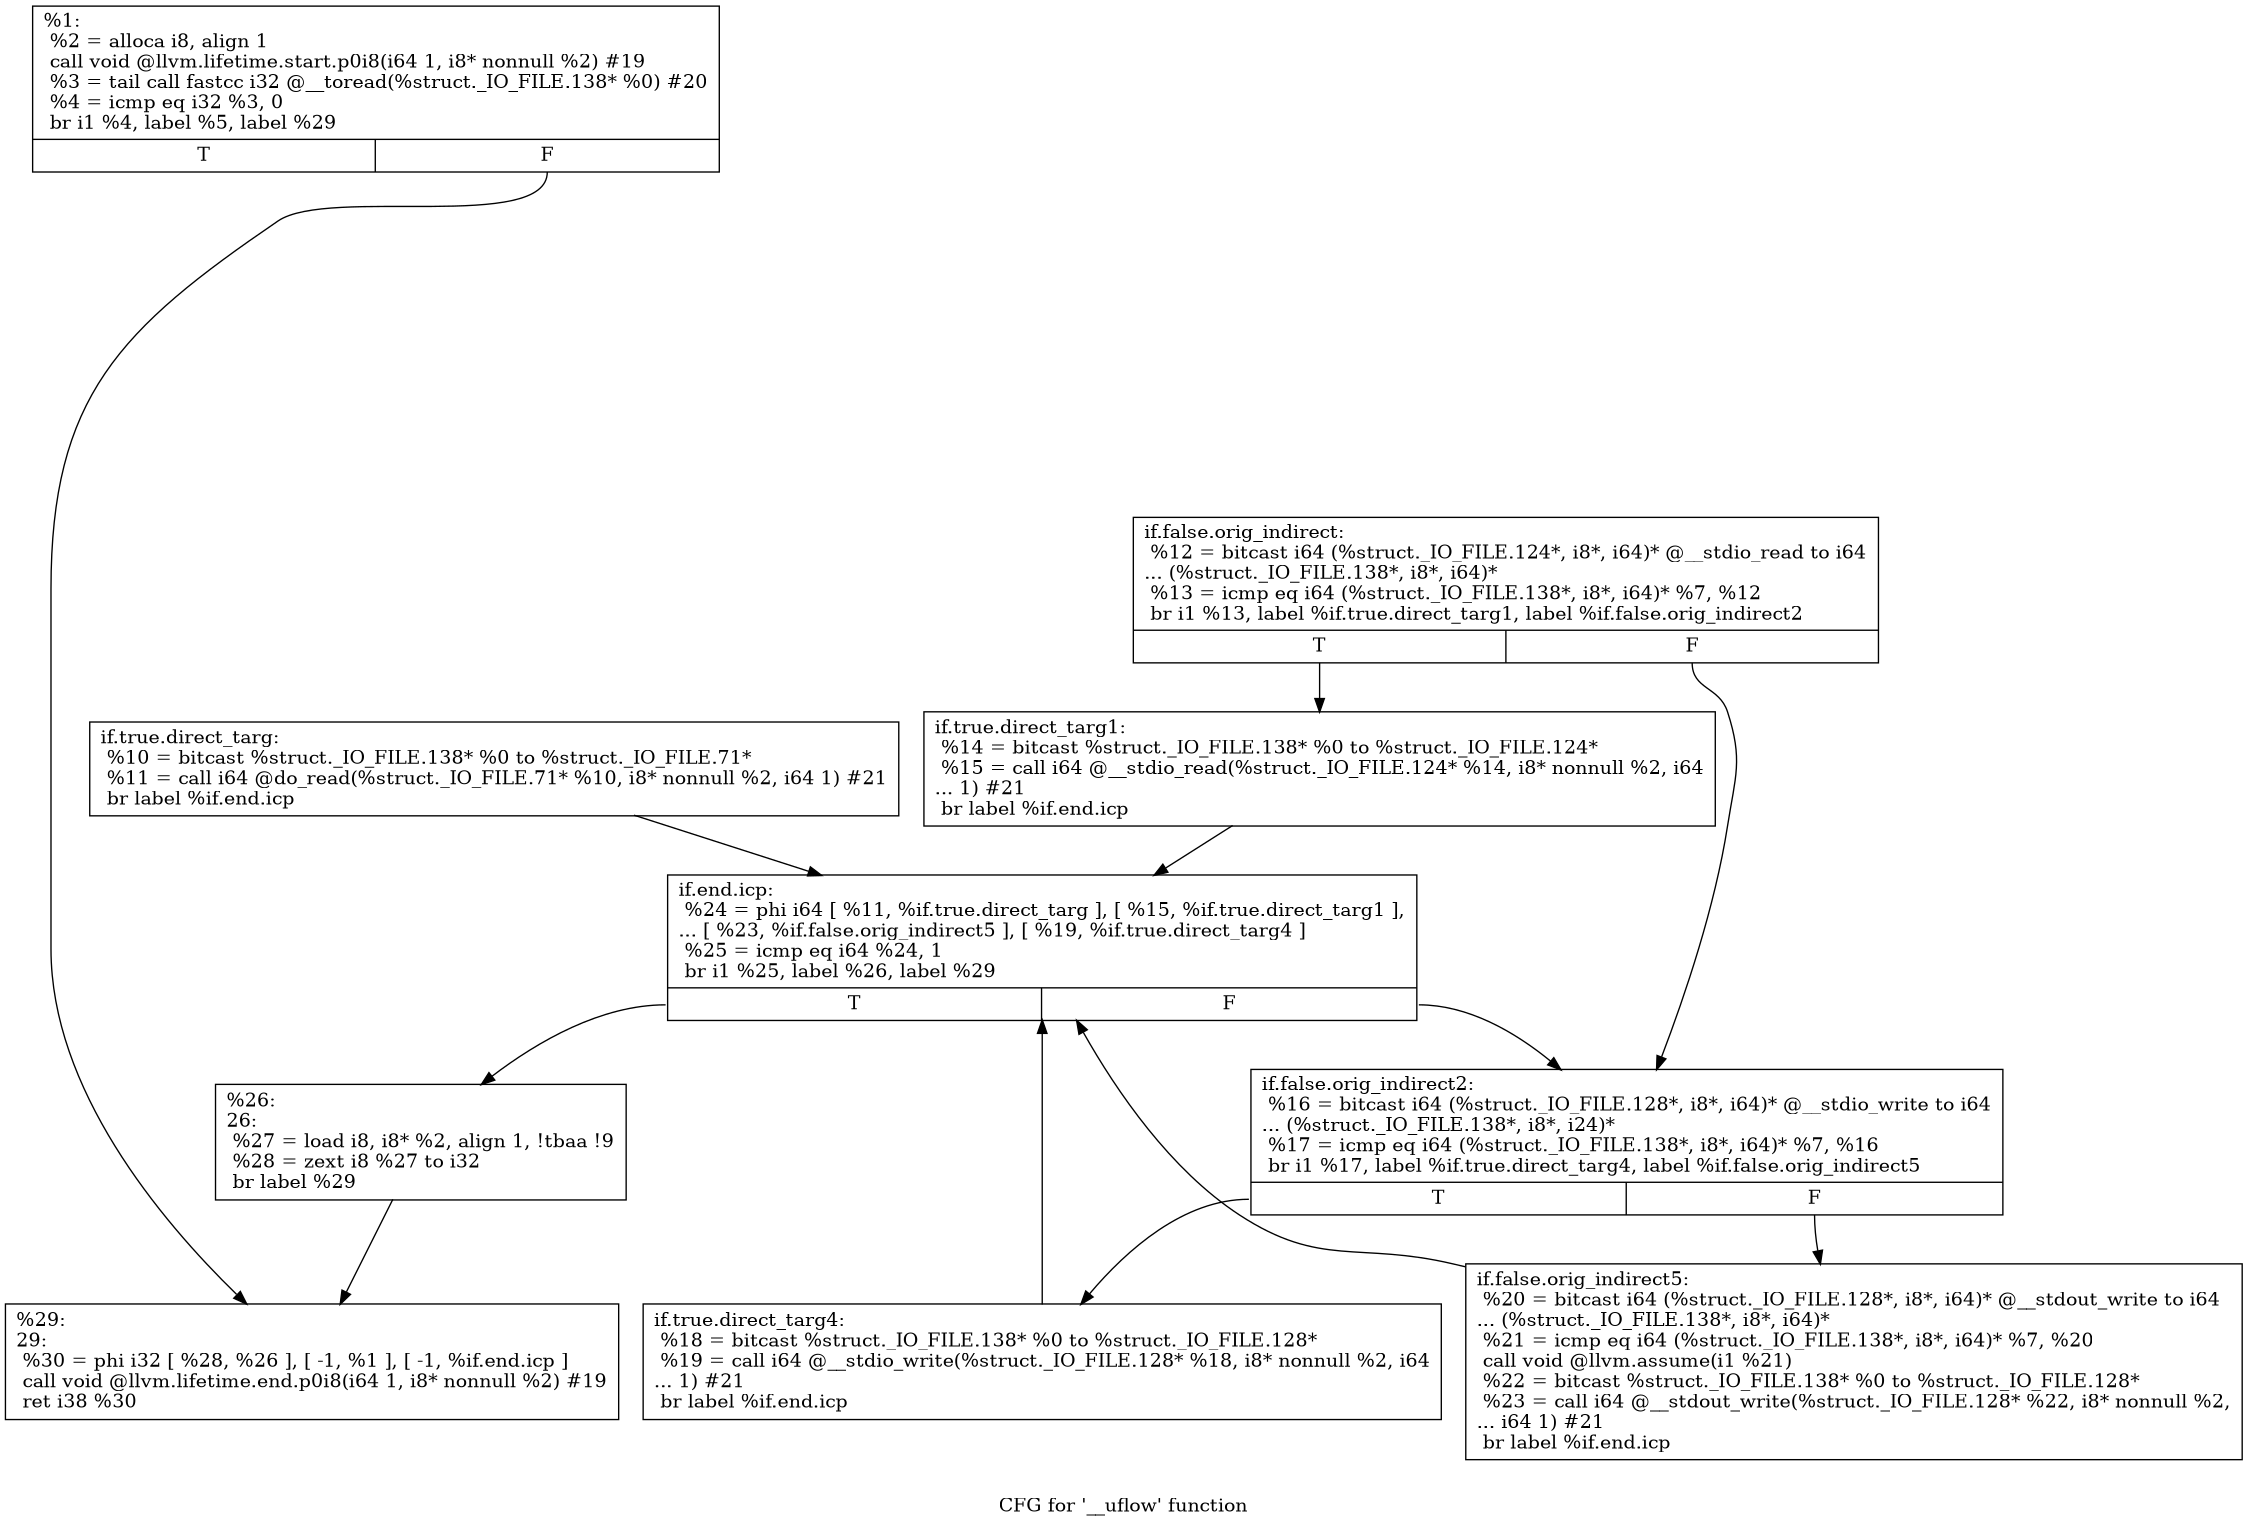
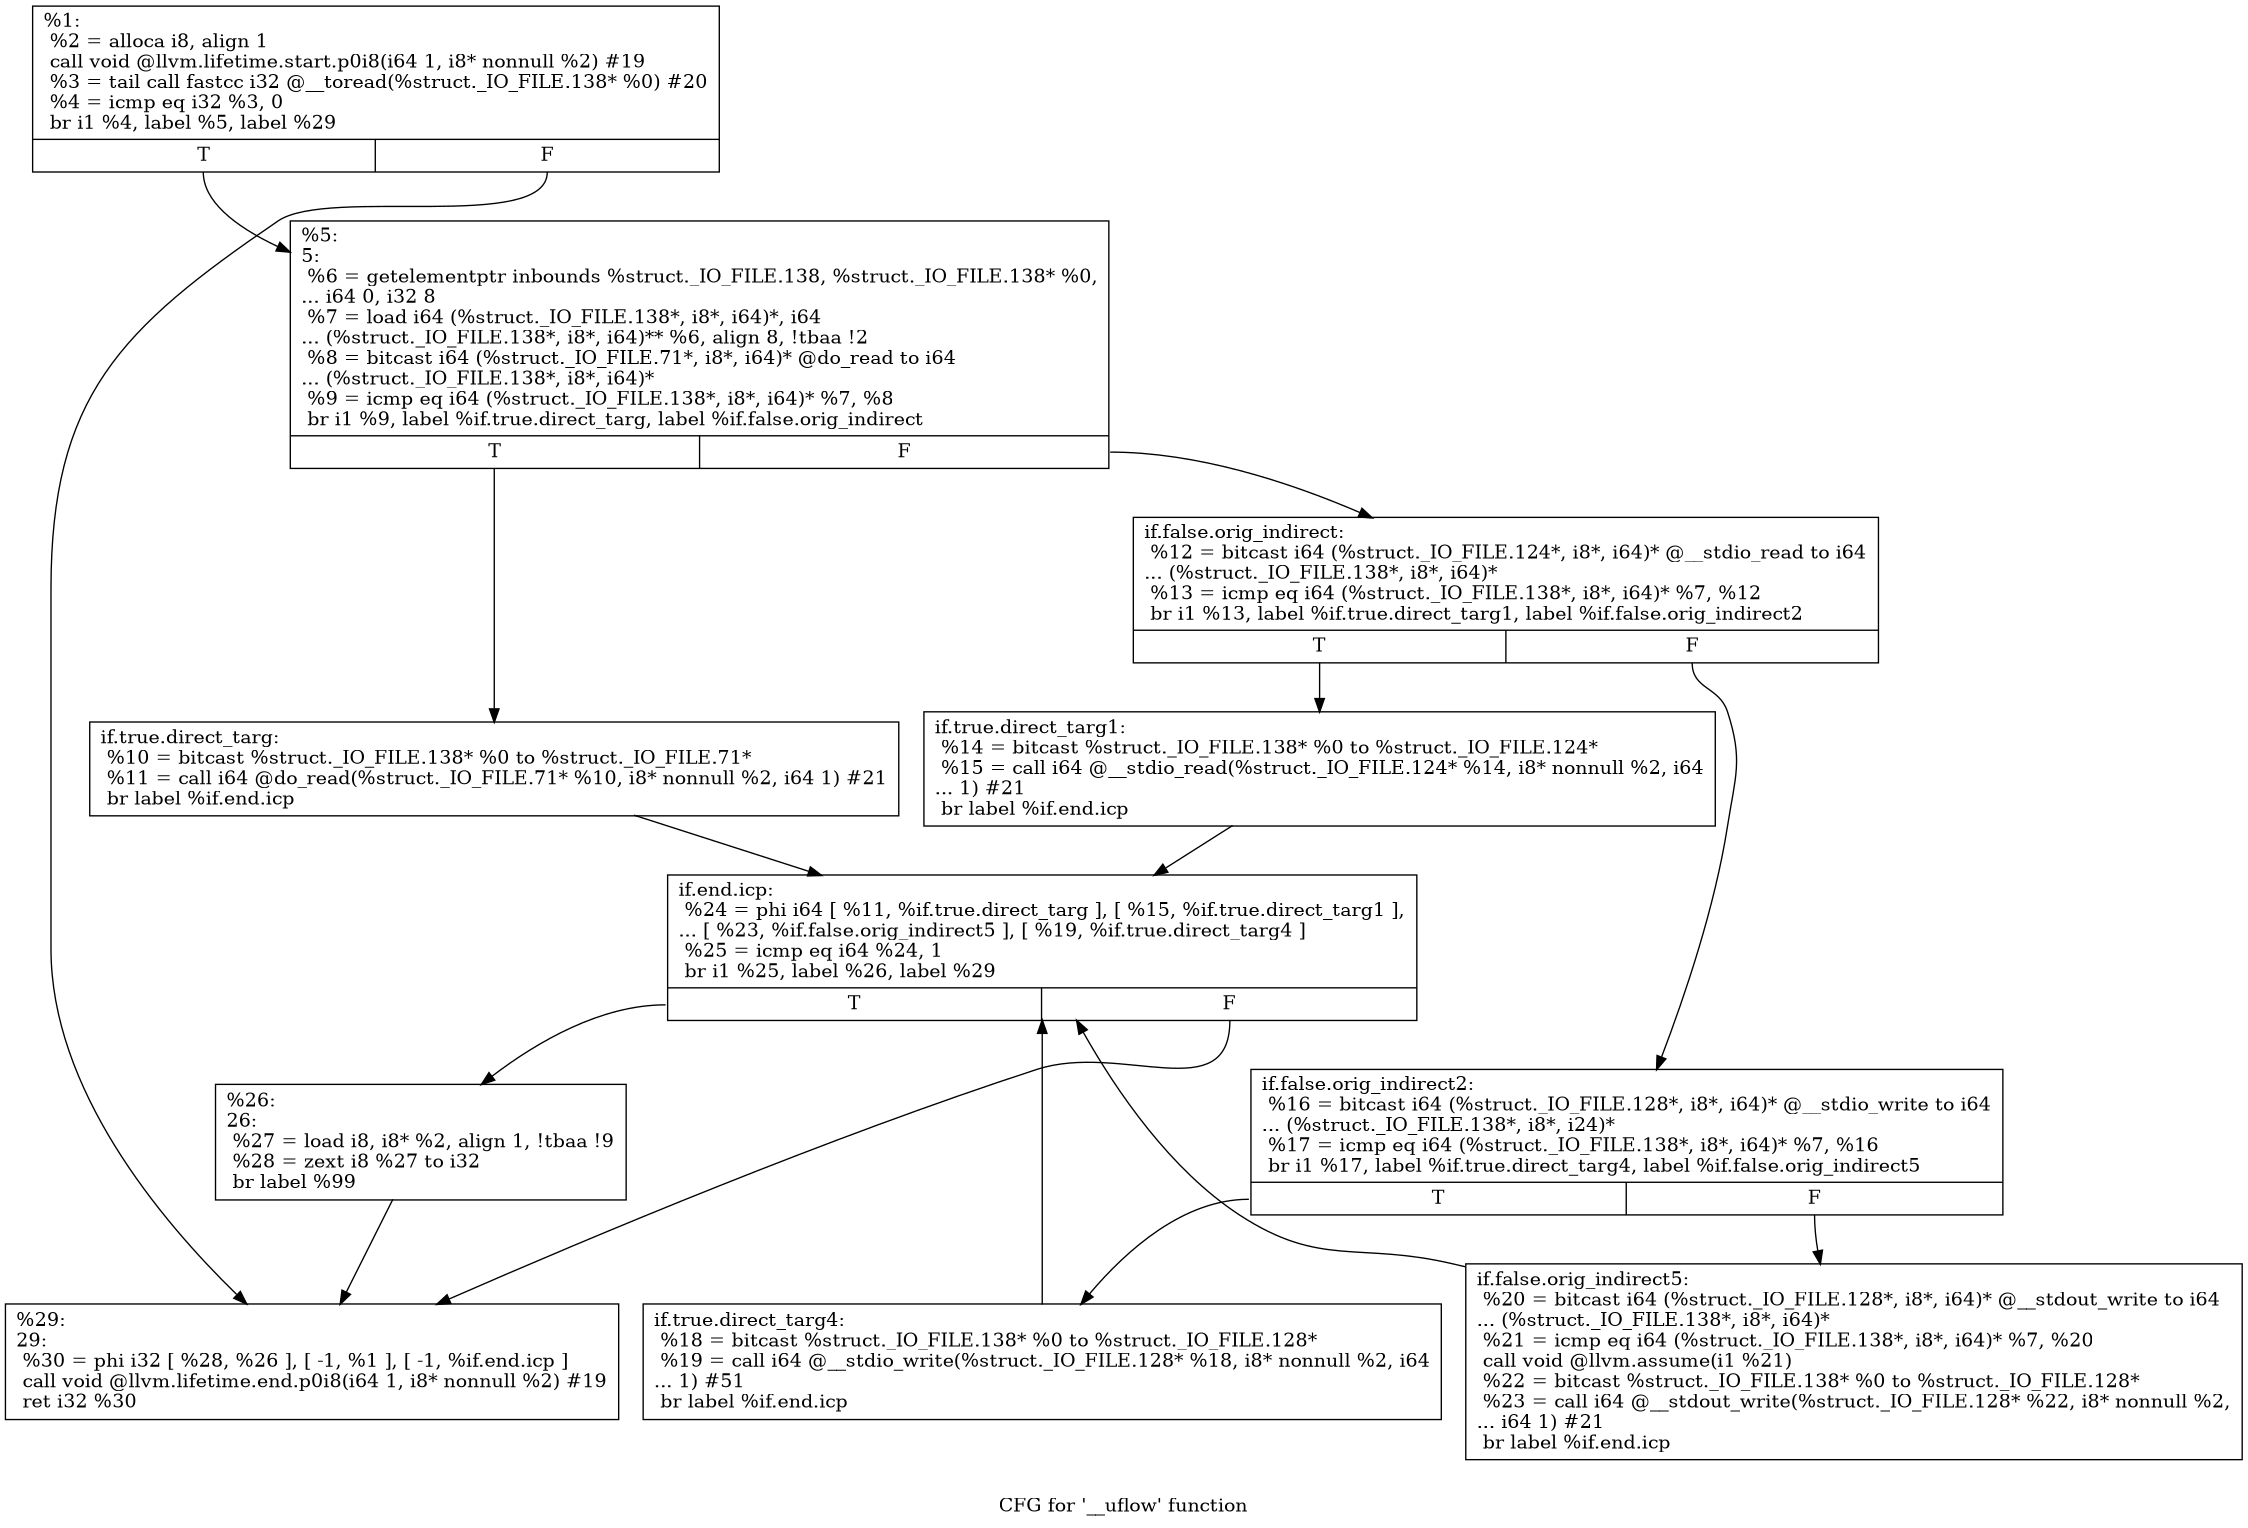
none -> (700, 345)
(1489, 1022) -> (845, 1137)
(292, 1182) -> (292, 1182)
(700, 1381) -> (700, 1381)
(77, 1402) -> (77, 1402)
